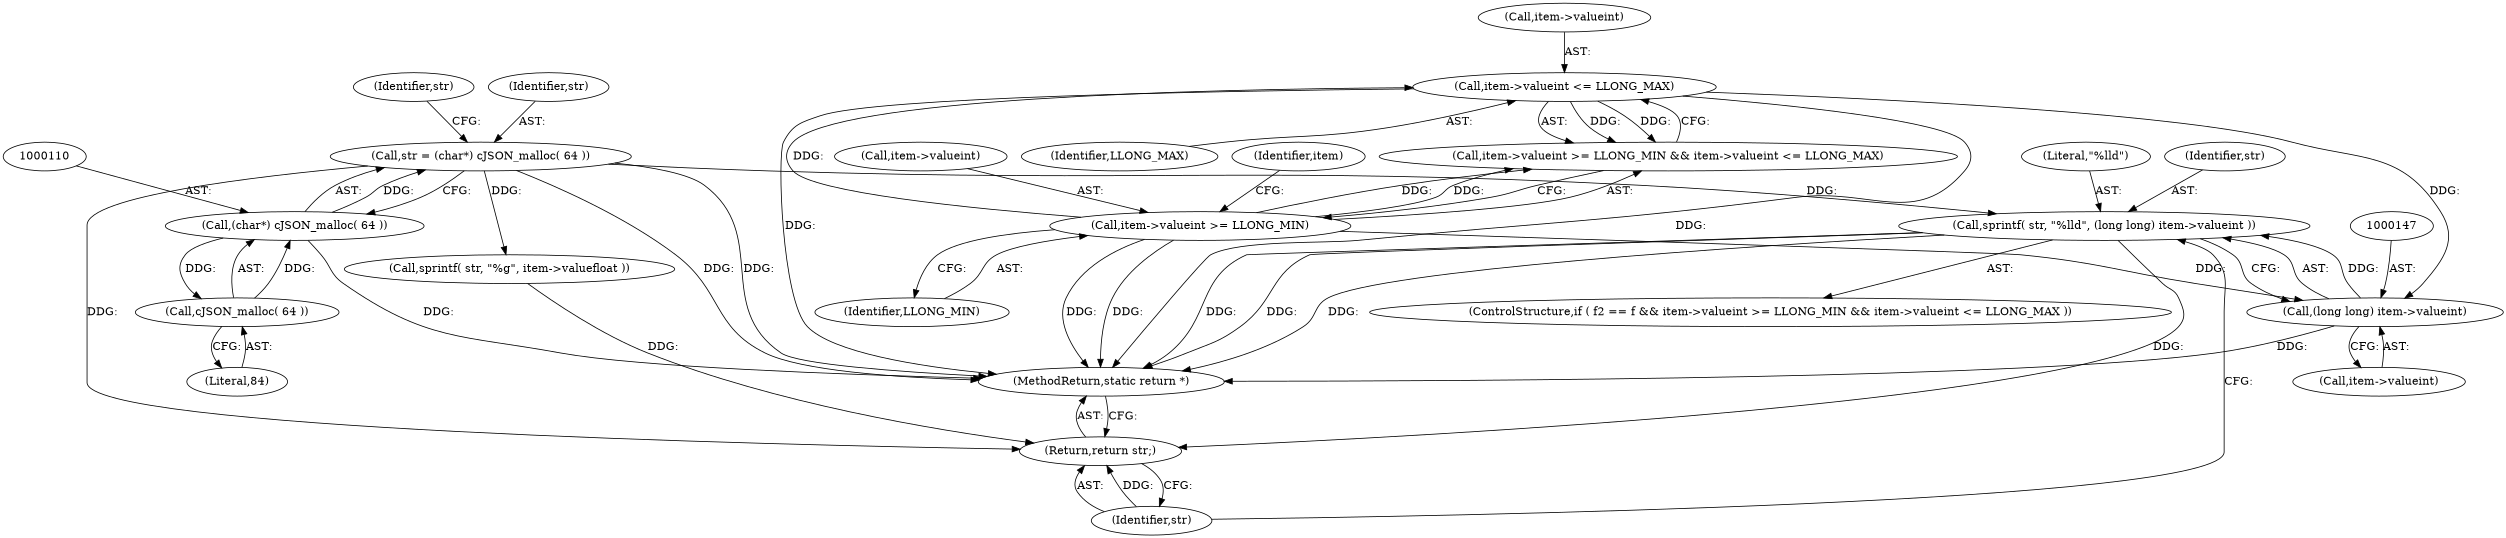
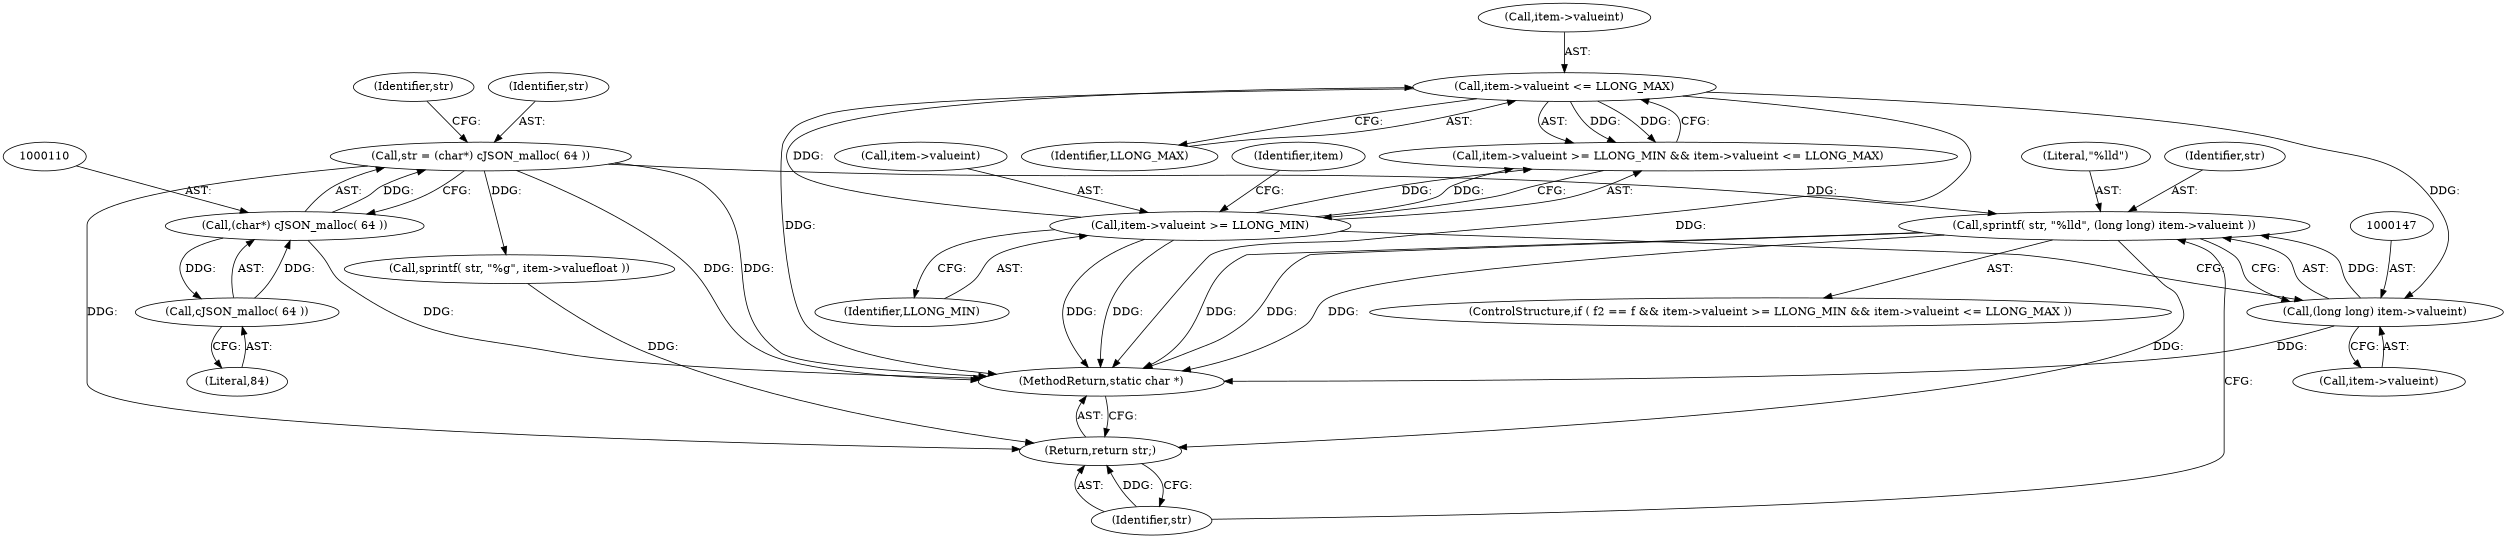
none -> (1332, 119)
(2213, 269) -> (2213, 269)
(1101, 382) -> (1101, 382)
